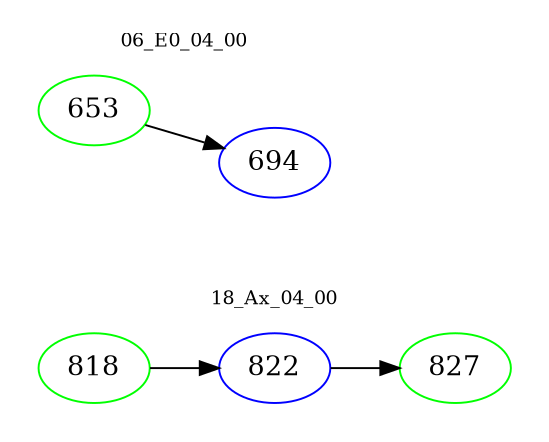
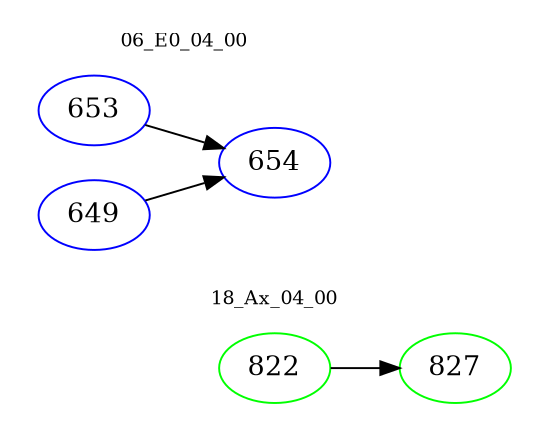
(94, 110) -> (94, 110)
(275, 163) -> (275, 163)
none -> (94, 215)
(94, 368) -> none
(275, 368) -> (275, 368)
